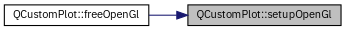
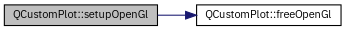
(163, 15) -> (172, 15)
